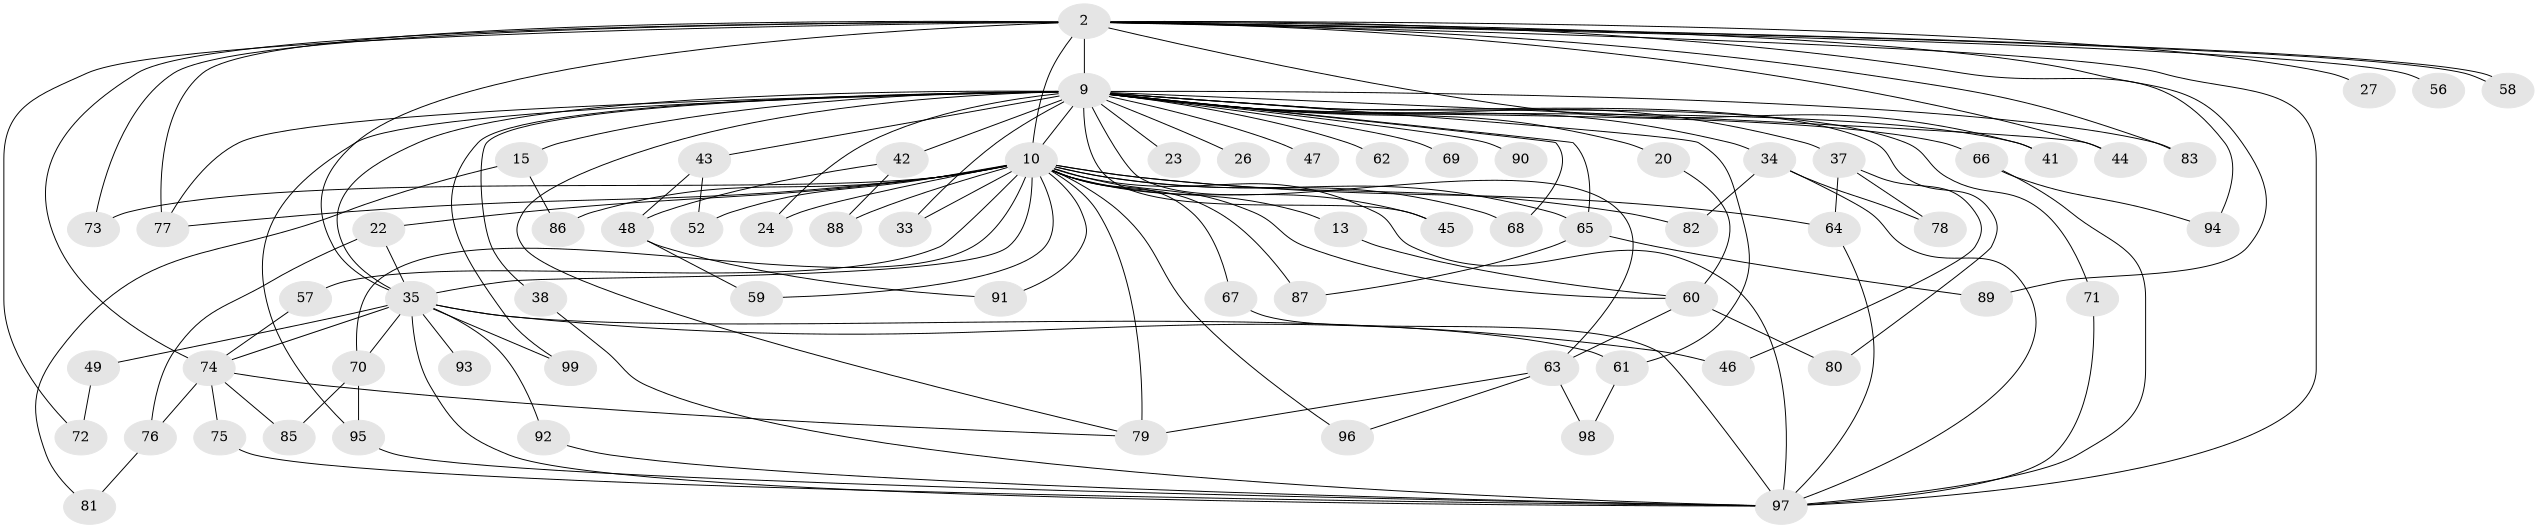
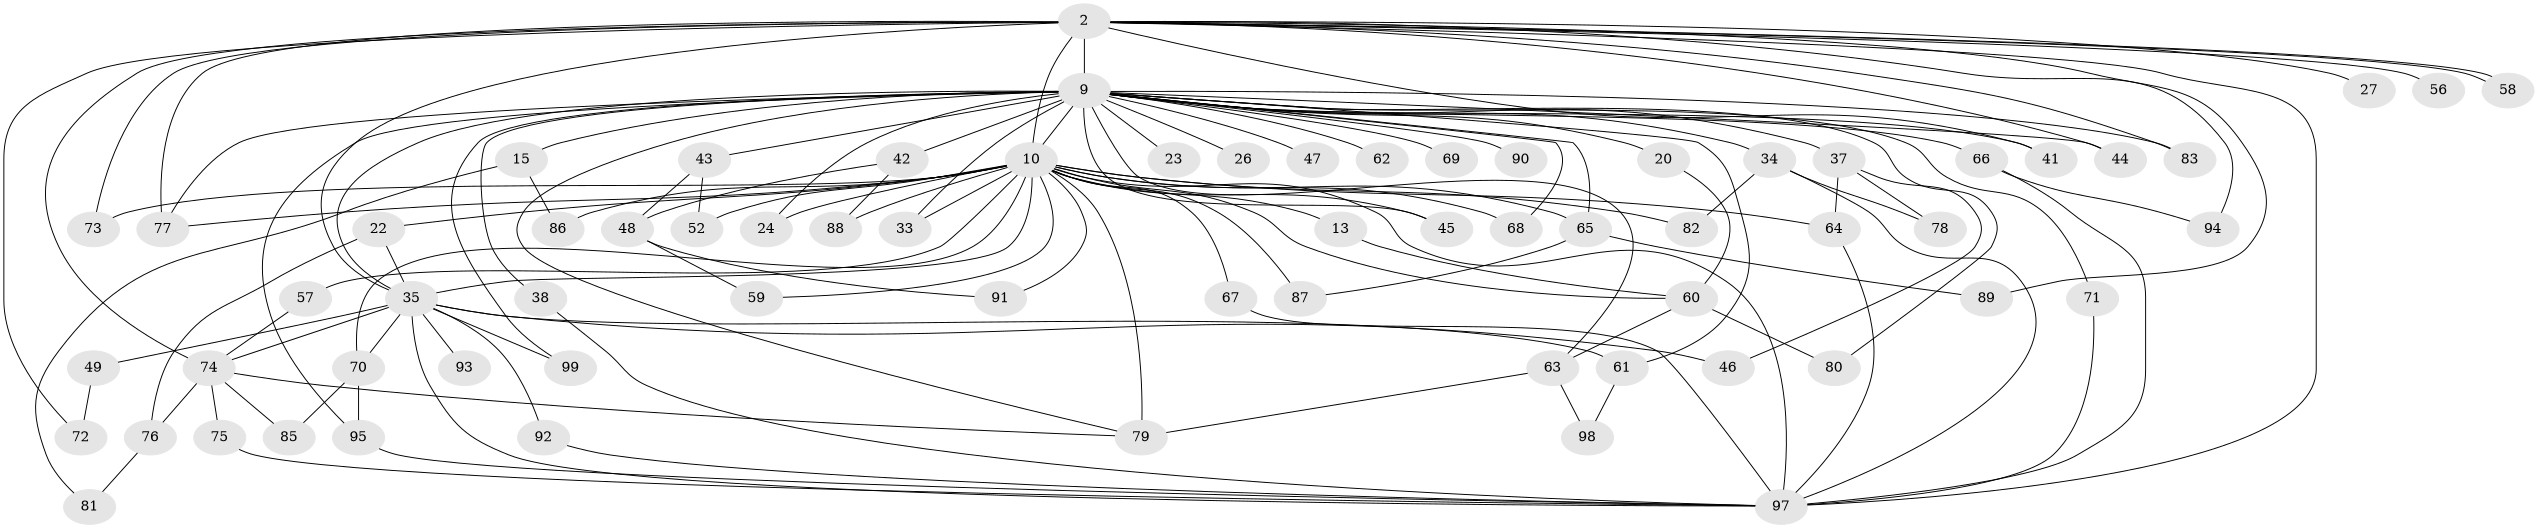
(1348, 438) -> none
